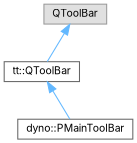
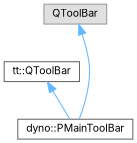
(56, 47) -> (89, 77)
